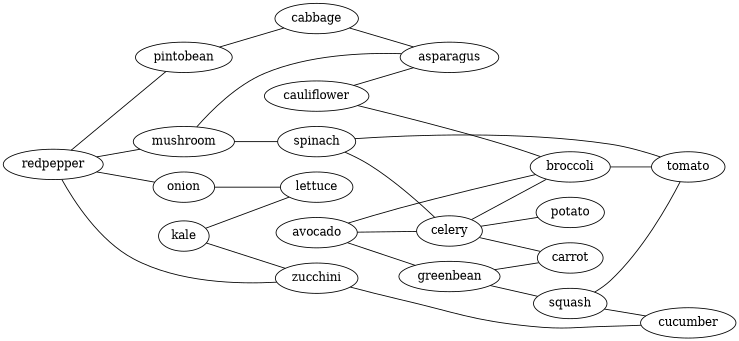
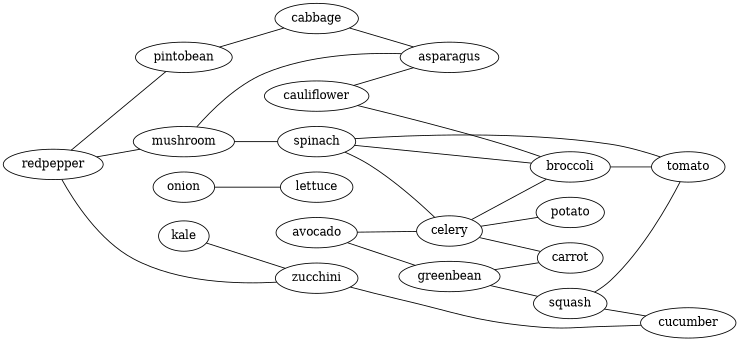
(126, 177) -> none
(442, 197) -> (443, 154)
(247, 213) -> none
